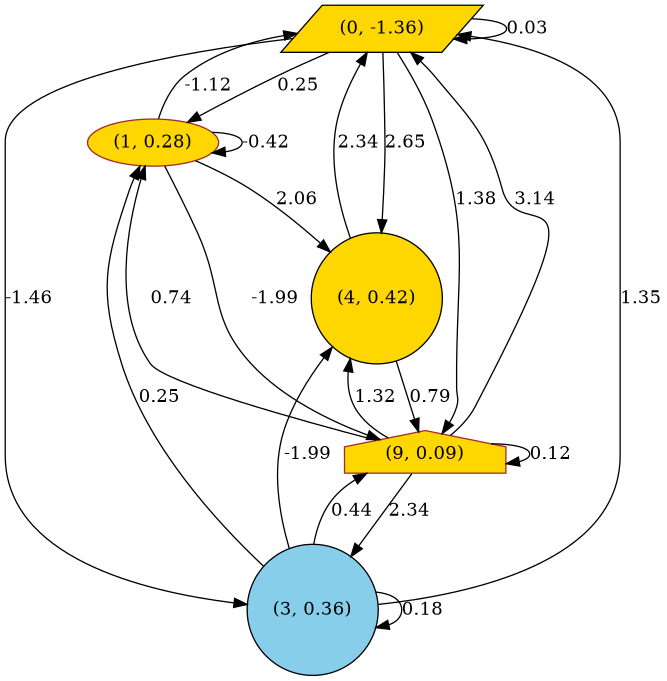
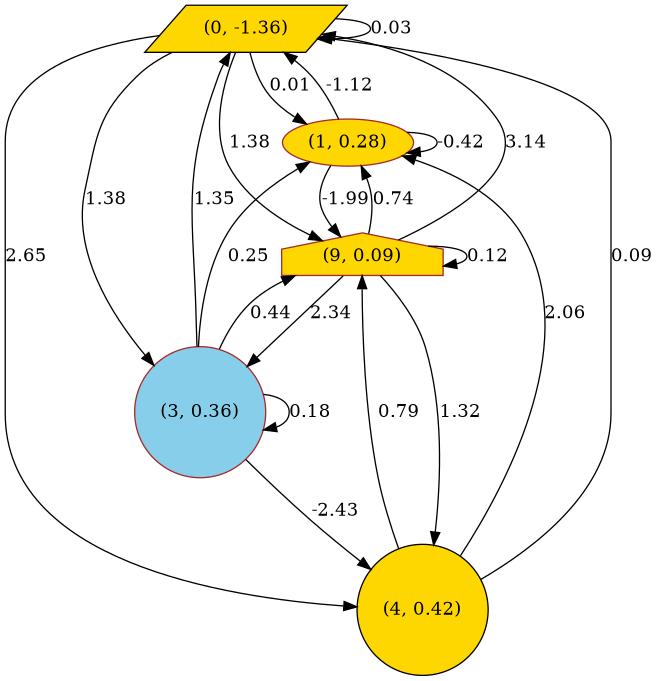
(298, 86) -> (290, 86)
(358, 143) -> (632, 256)
(261, 197) -> (544, 336)
(29, 298) -> (106, 200)
(308, 454) -> (336, 511)
(313, 610) -> (200, 412)
